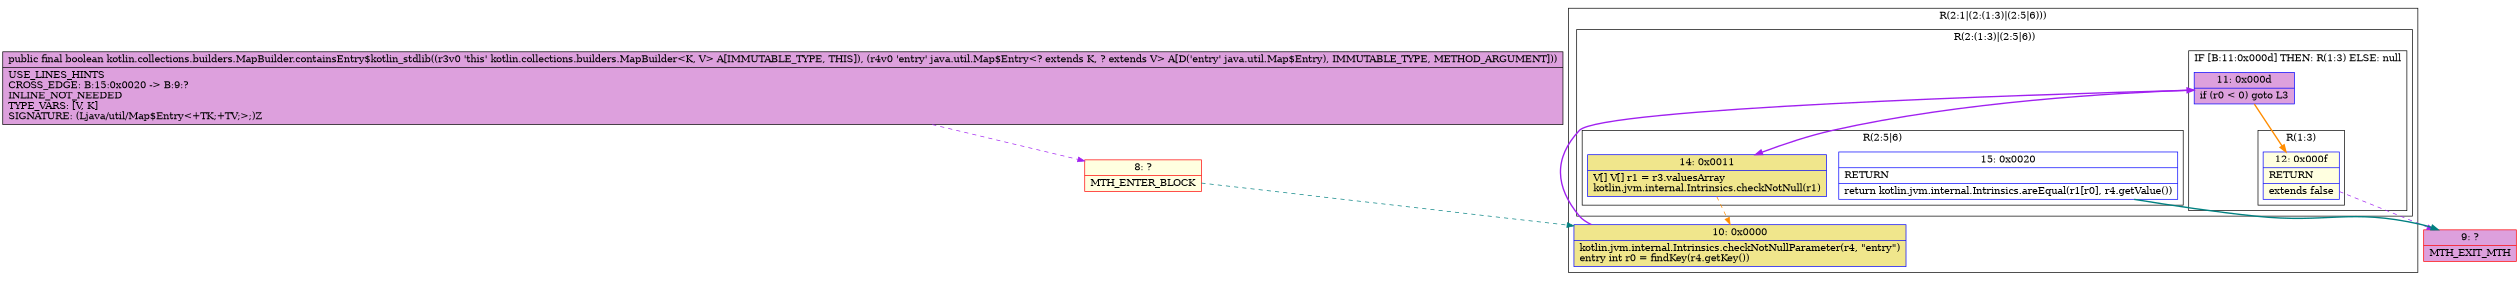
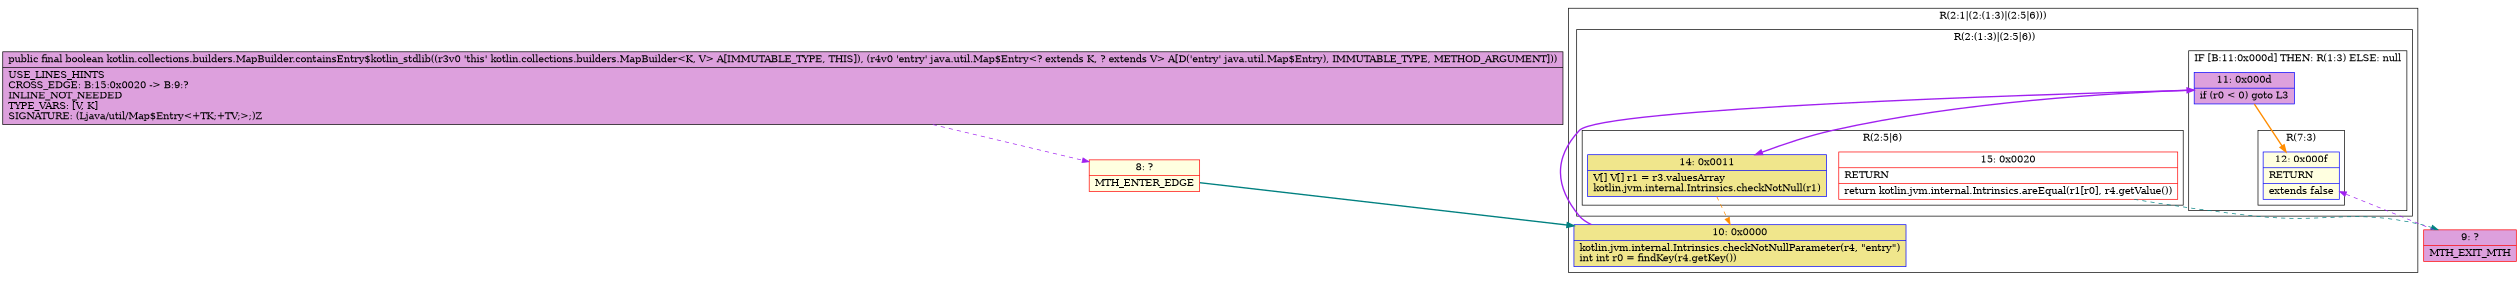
(2301, 138) -> (2301, 138)
(2008, 176) -> (2008, 176)
(1143, 183) -> (1144, 183)
(1384, 204) -> (1384, 204)
(2375, 206) -> (2375, 206)
(2283, 218) -> (2283, 218)
(1665, 258) -> (1658, 258)
